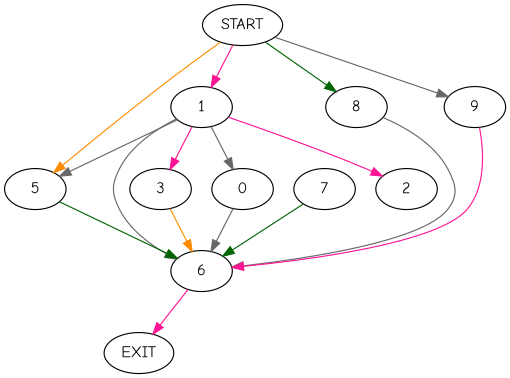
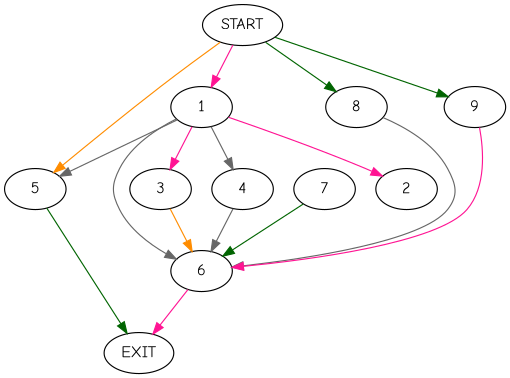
(356, 65) -> (356, 65)
(243, 189) -> (243, 189)
(113, 228) -> (84, 266)
